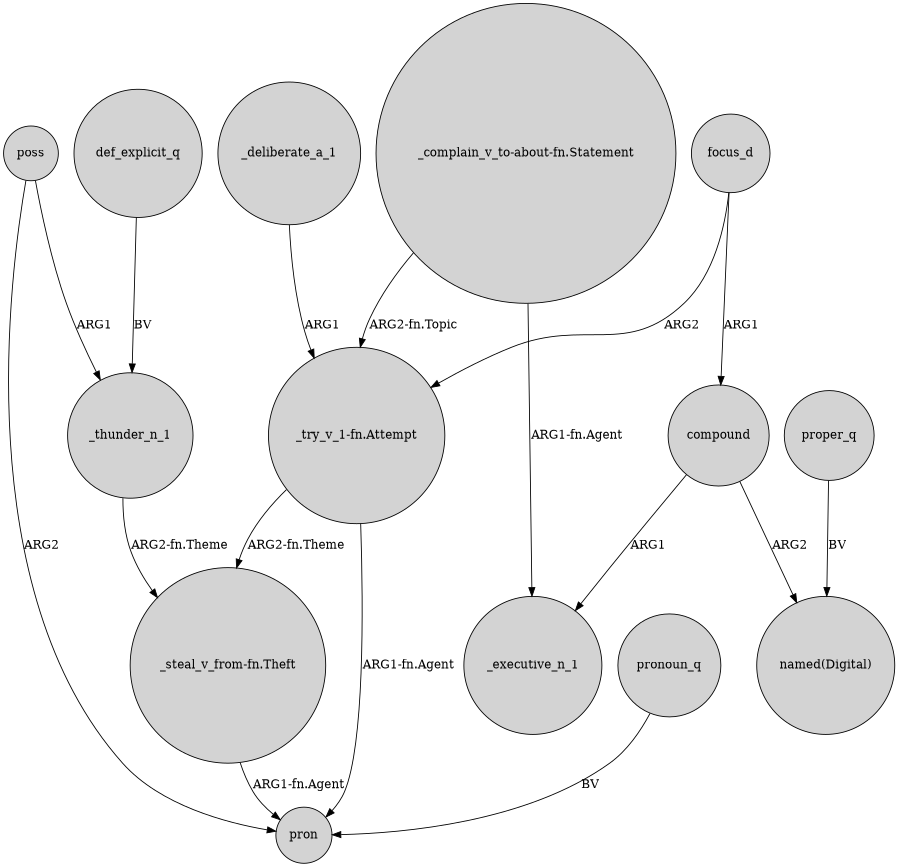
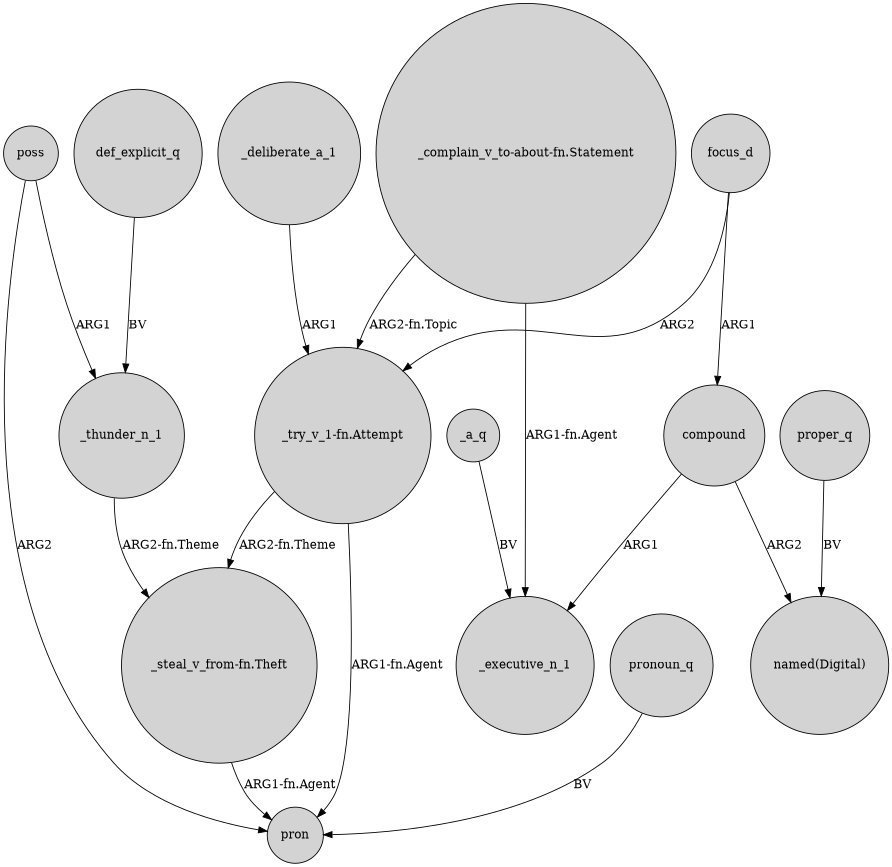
none -> (473, 435)
